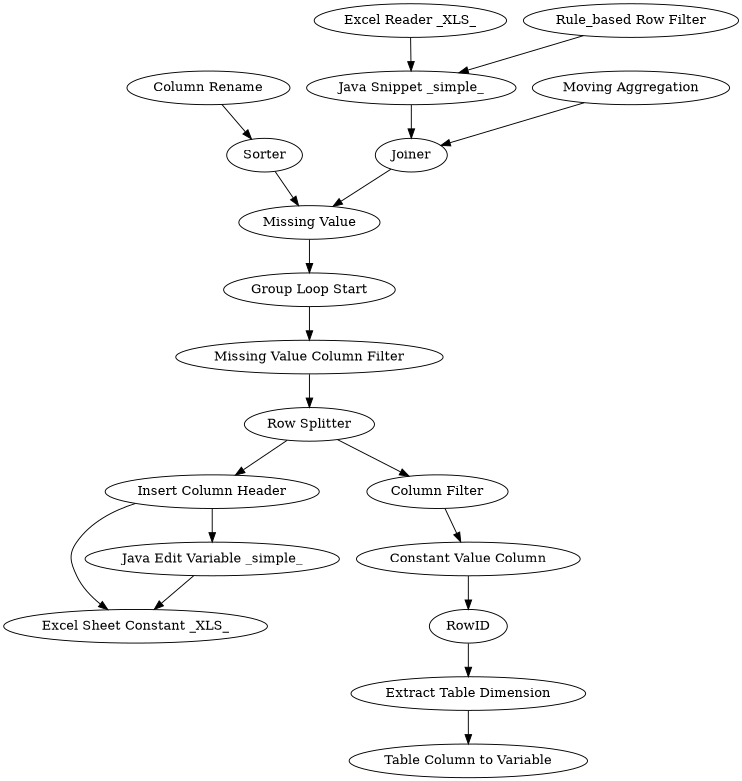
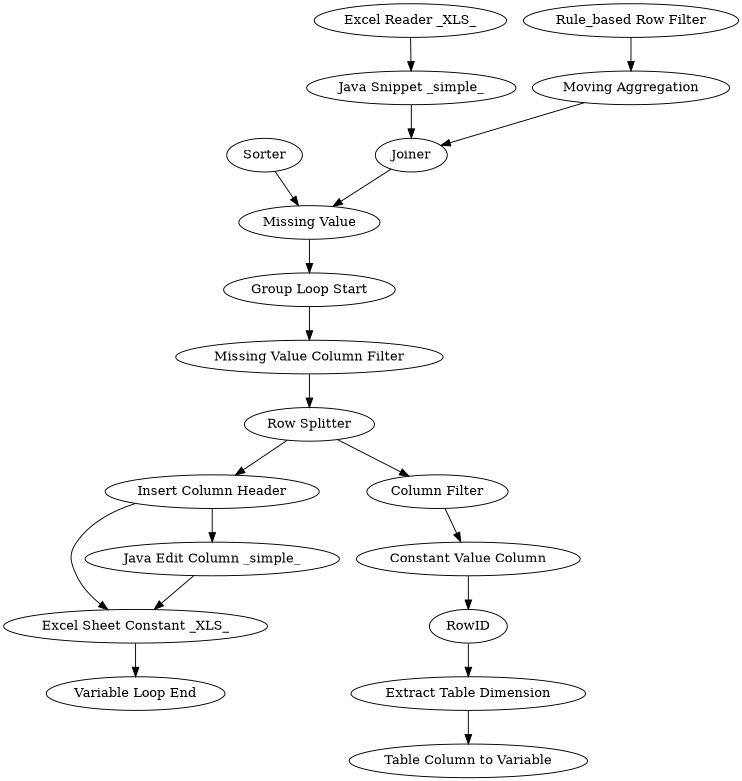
(526, 53) -> (631, 50)
(208, 88) -> none
(212, 559) -> (212, 559)
none -> (136, 694)
